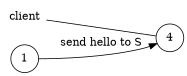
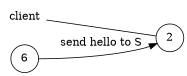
(170, 38) -> (170, 38)
(25, 59) -> (25, 59)
